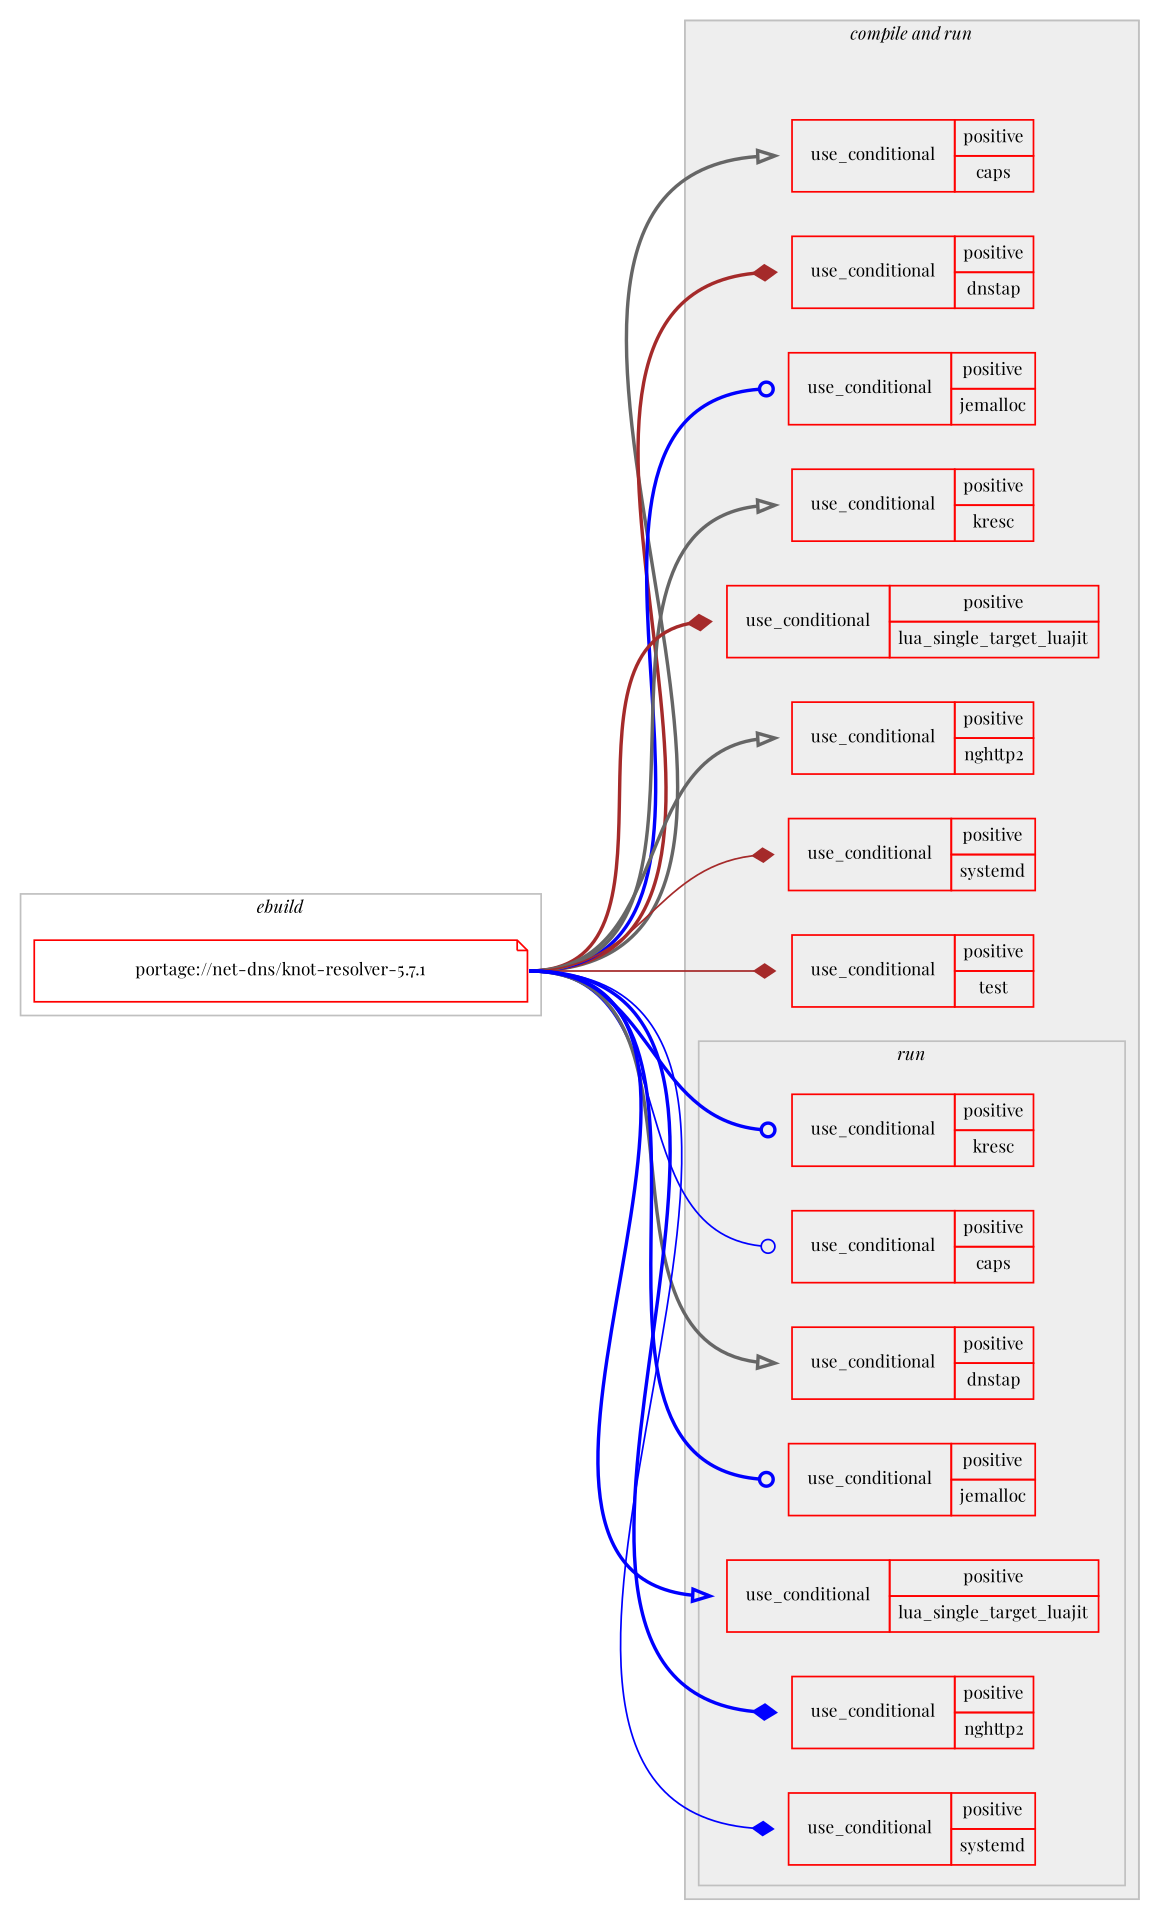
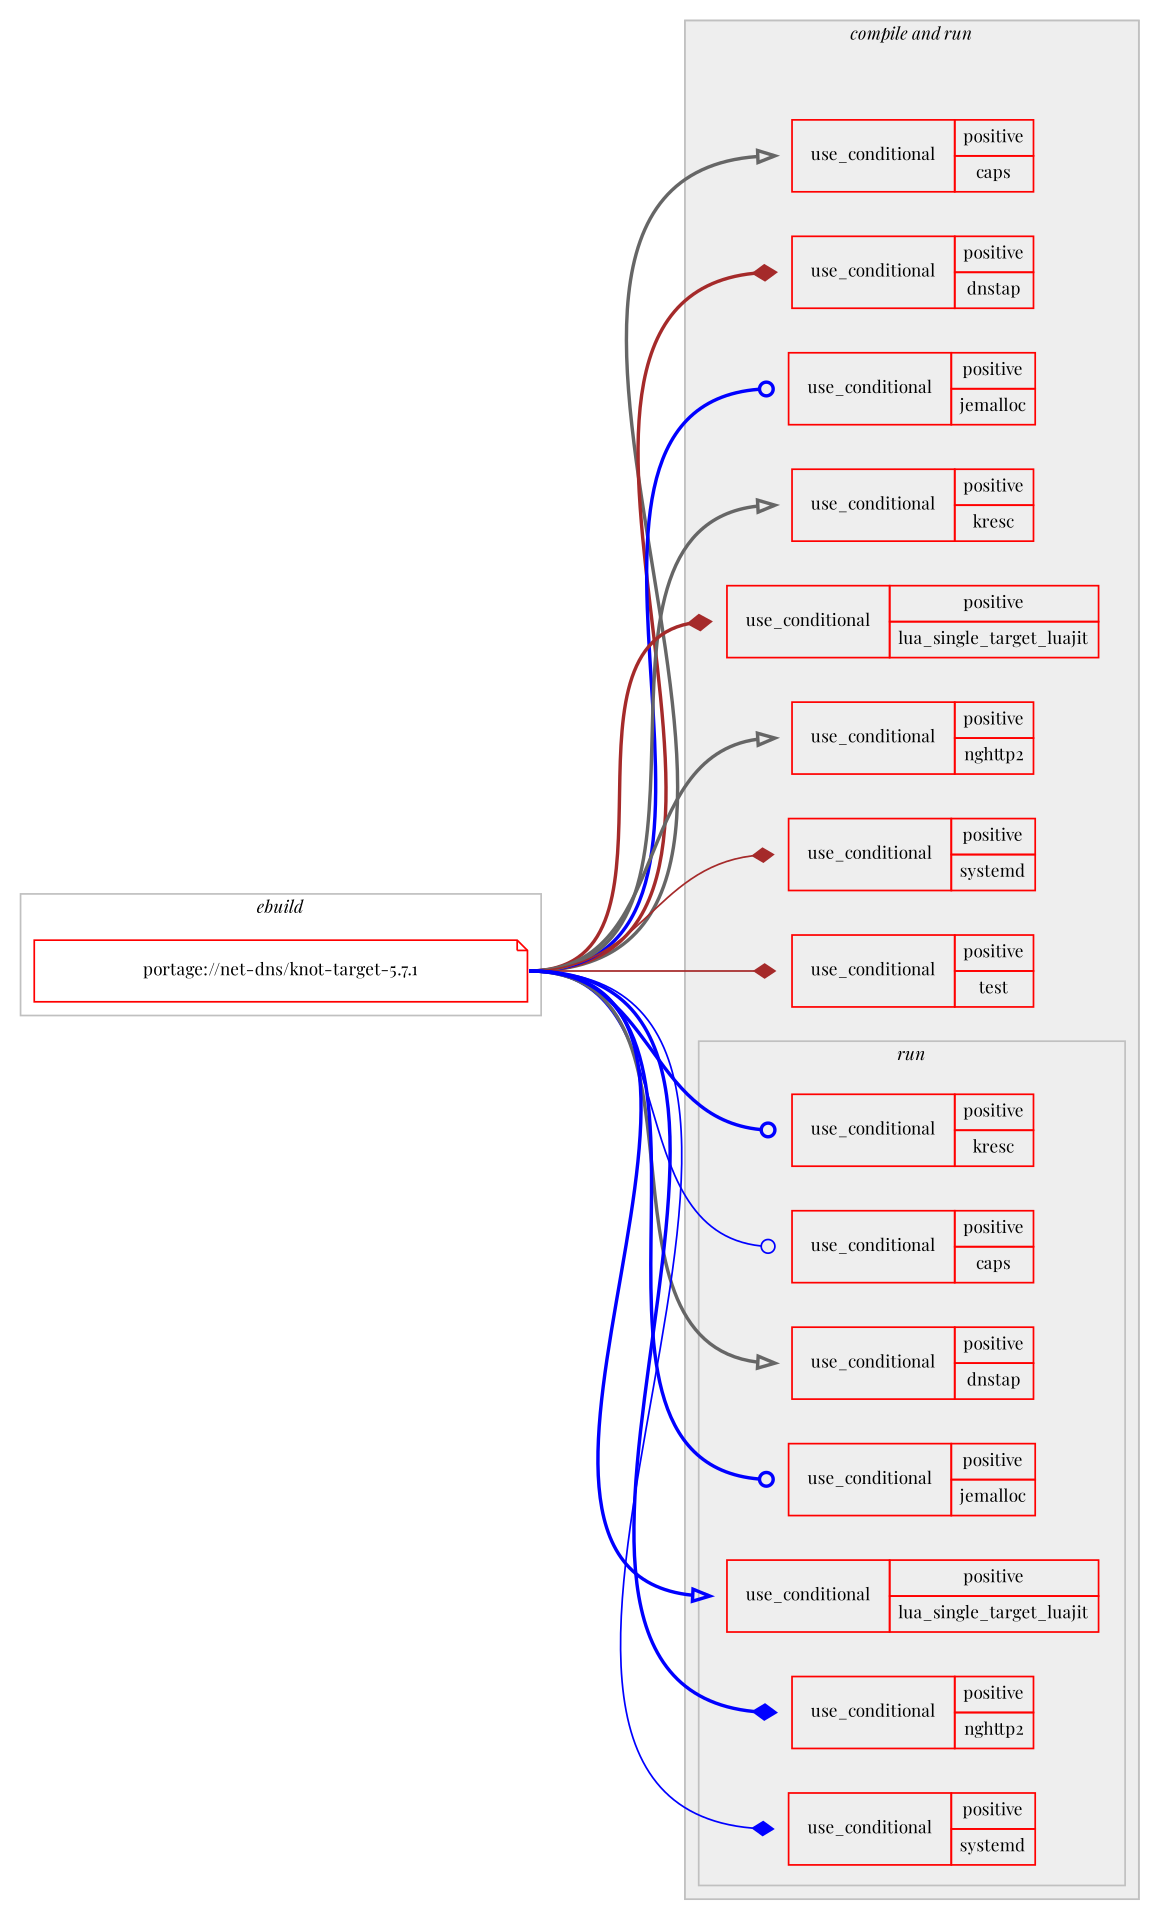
(281, 971) -> (281, 971)
